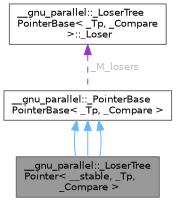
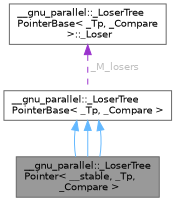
(88, 106) -> (88, 106)
